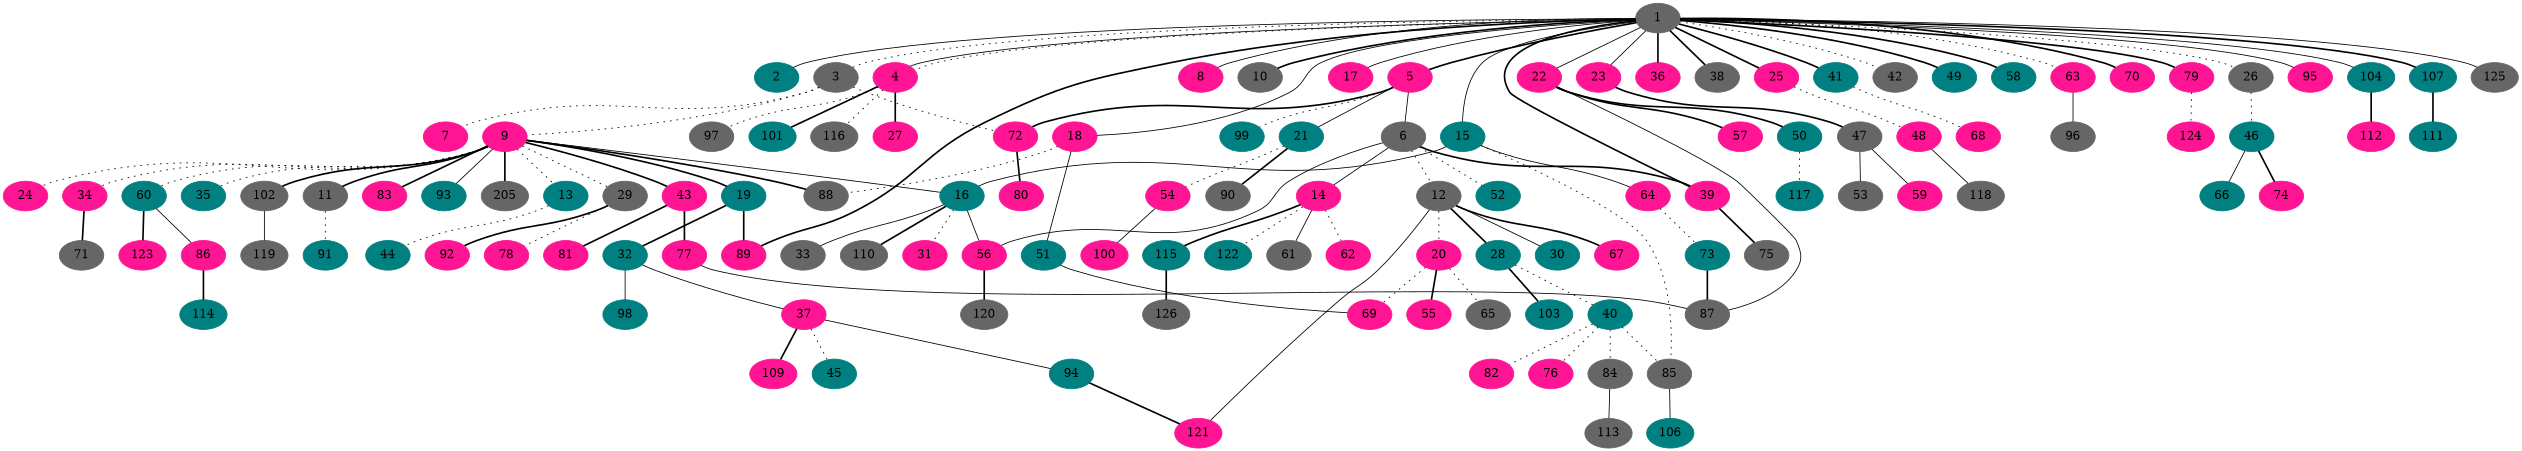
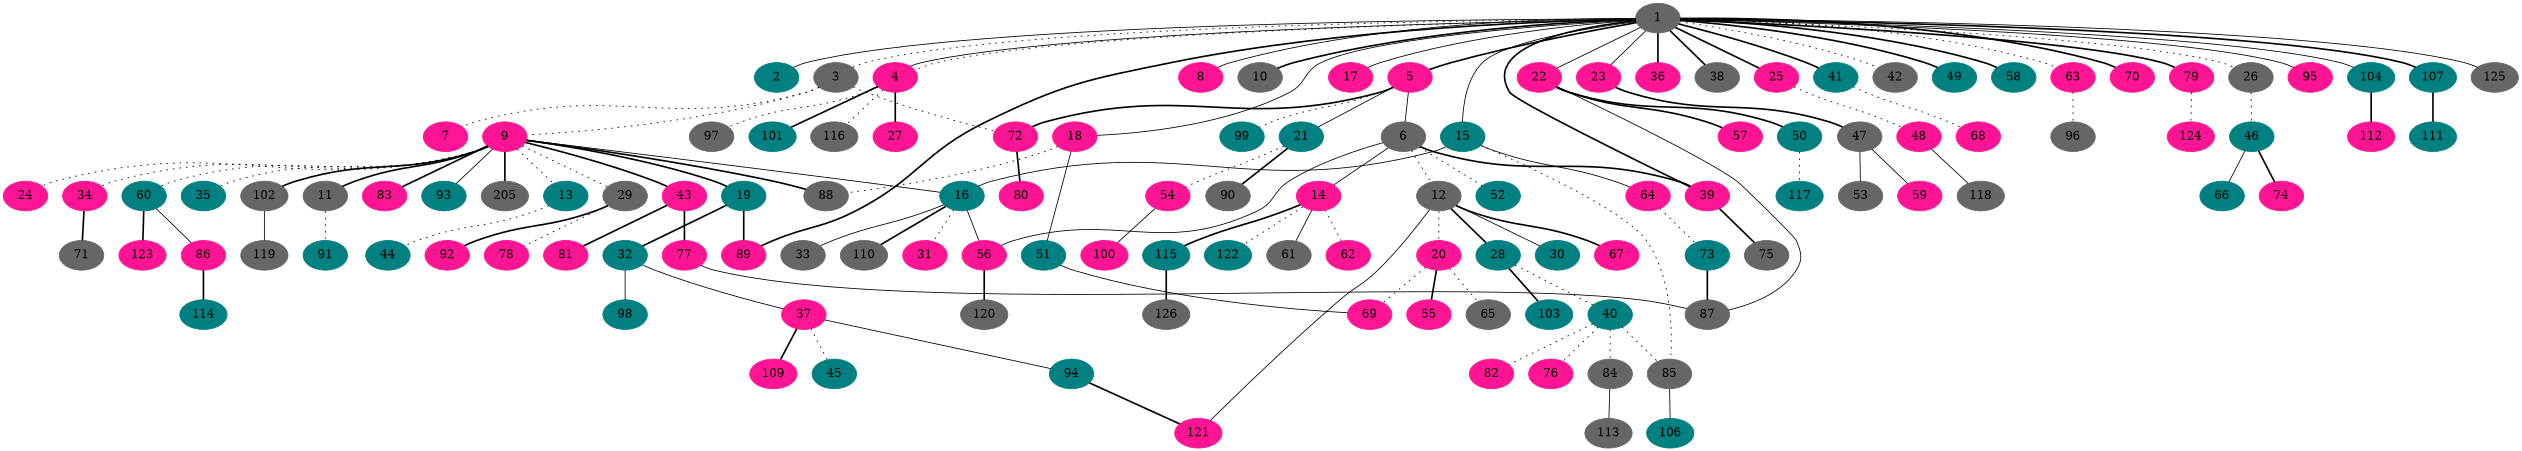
(2073, 107) -> (2073, 107)
